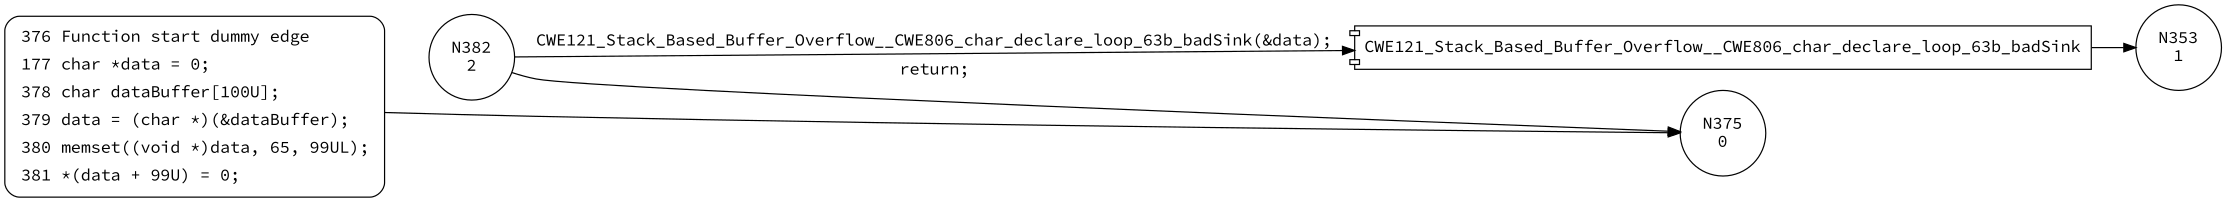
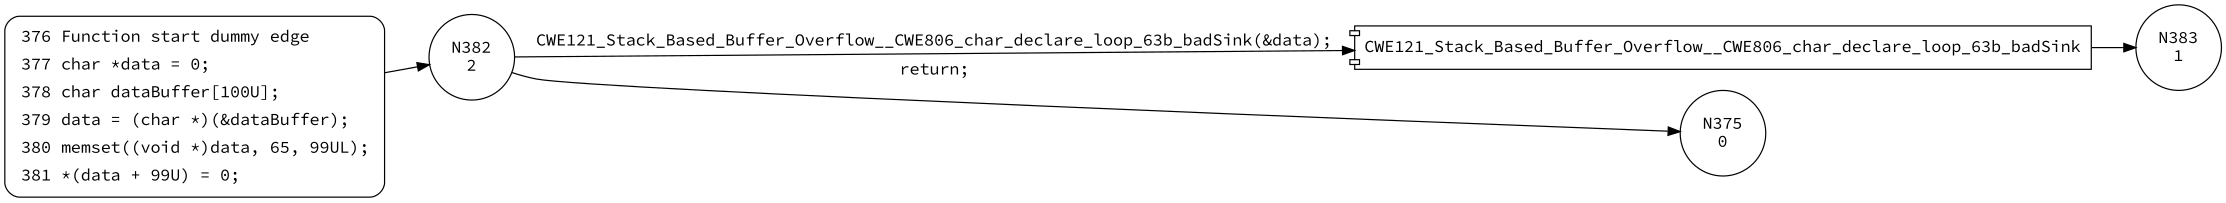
(2179, 48) -> (2179, 48)
(36, 64) -> (36, 64)
(1026, 125) -> (401, 70)
